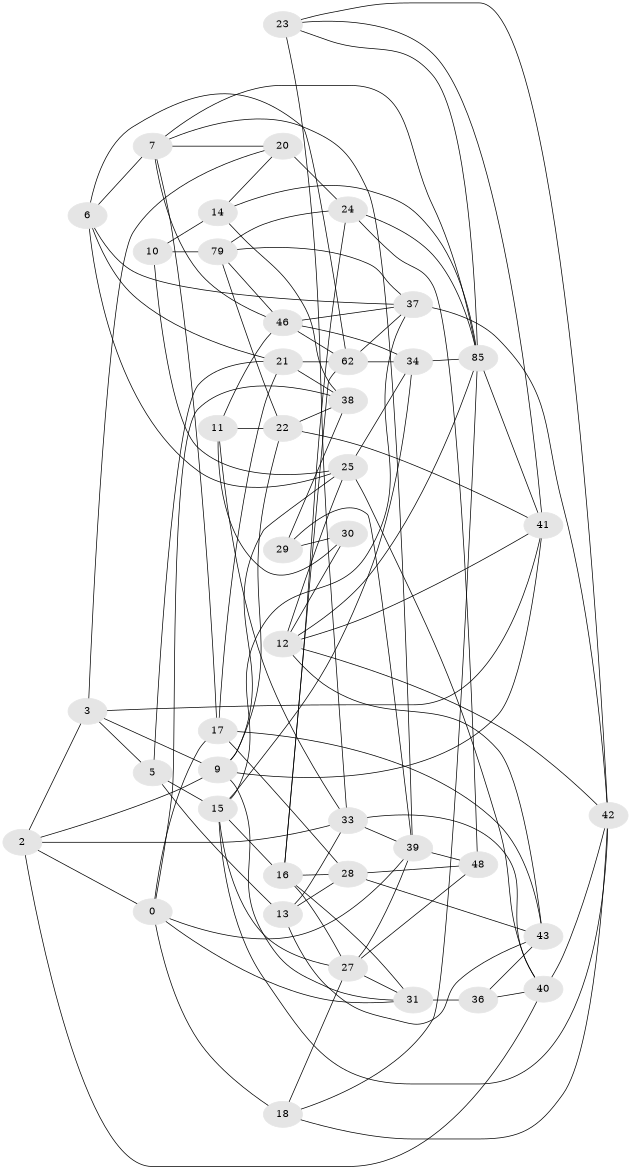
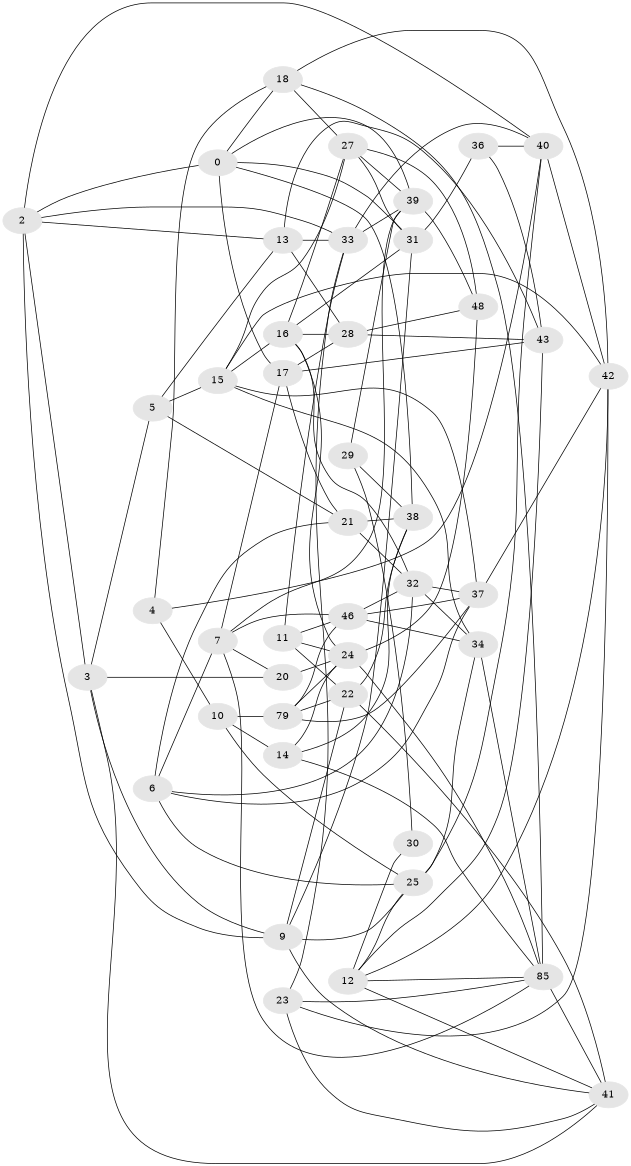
(250, 179) -> (314, 712)
none -> (153, 230)
(348, 362) -> (413, 584)
(244, 549) -> (316, 647)
none -> (153, 611)
